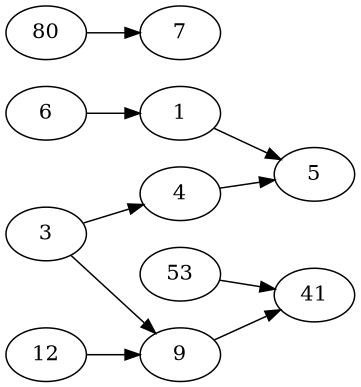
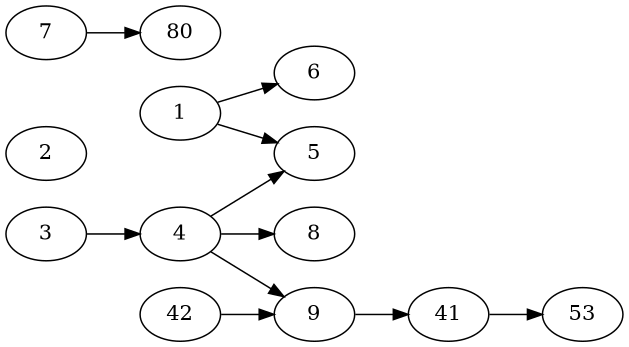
(106, 33) -> (106, 33)
(106, 113) -> (240, 95)
none -> (46, 153)
none -> (314, 234)
(240, 283) -> (508, 314)
(108, 289) -> (241, 270)
(46, 355) -> (180, 314)
